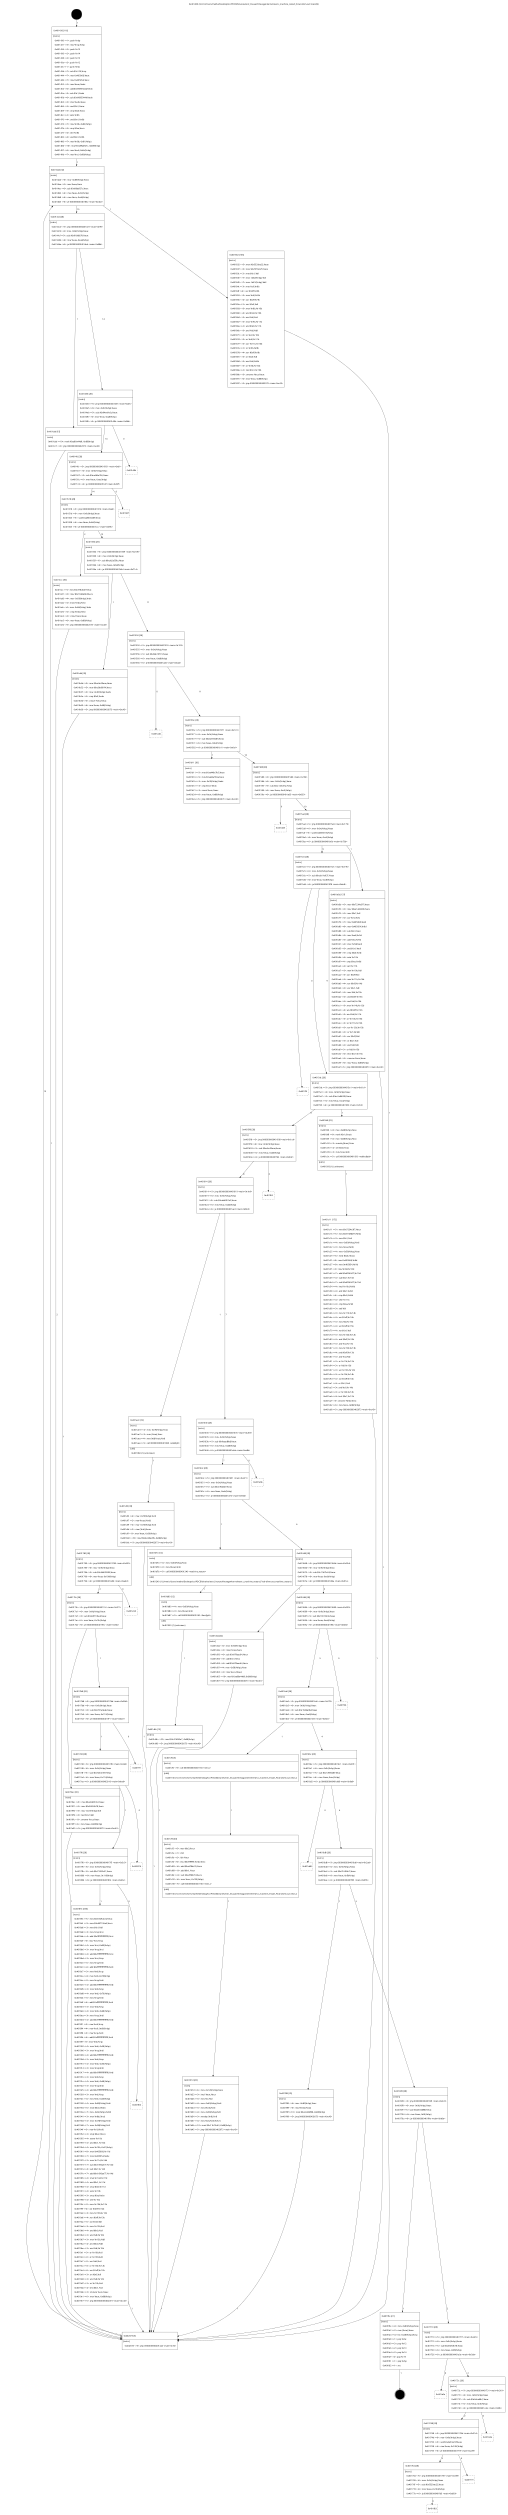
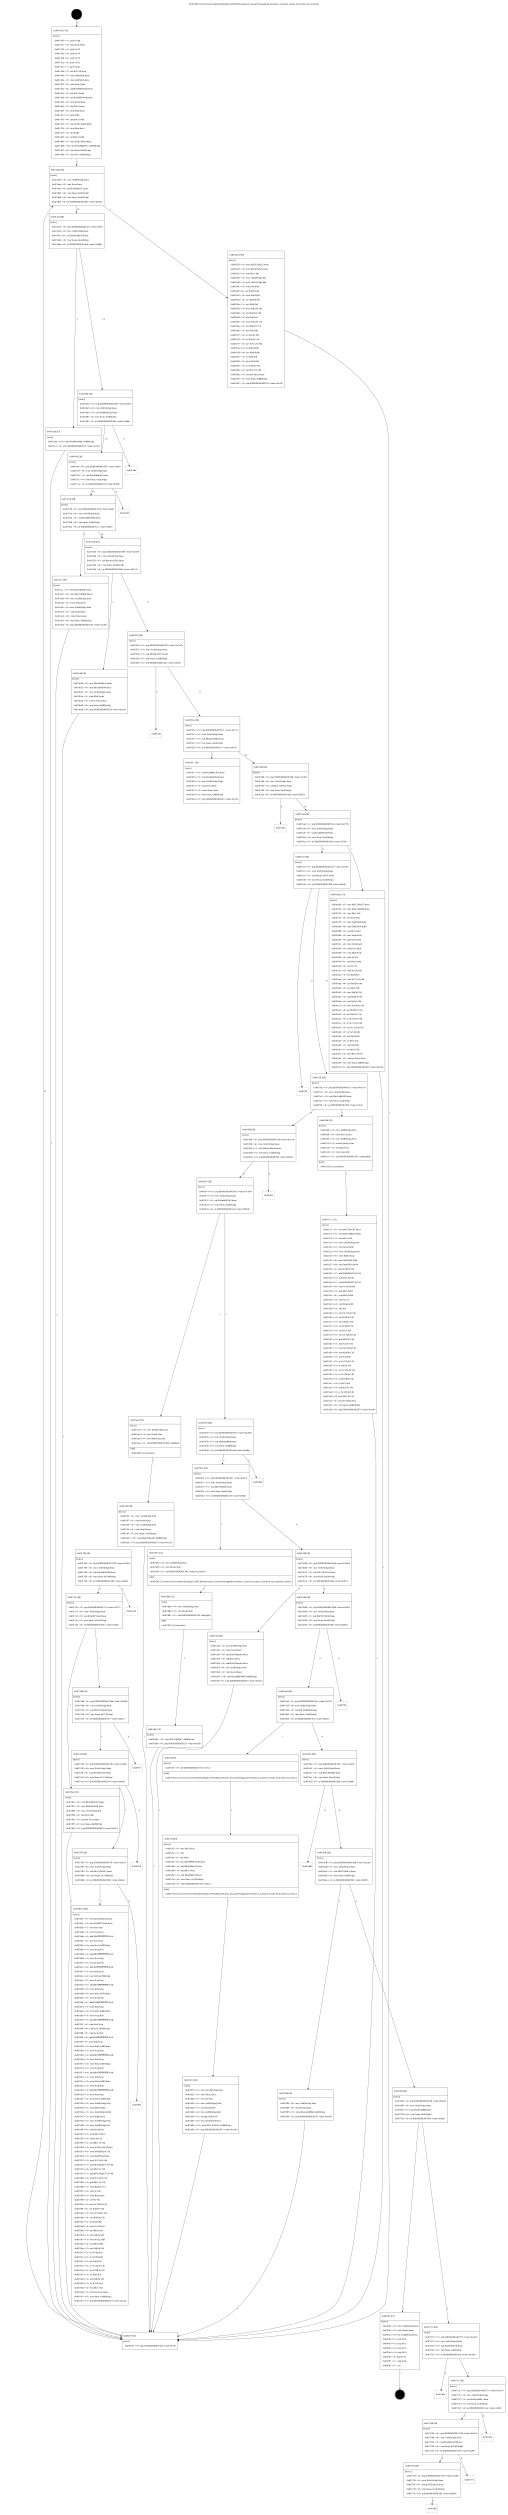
(134, 2317) -> none
